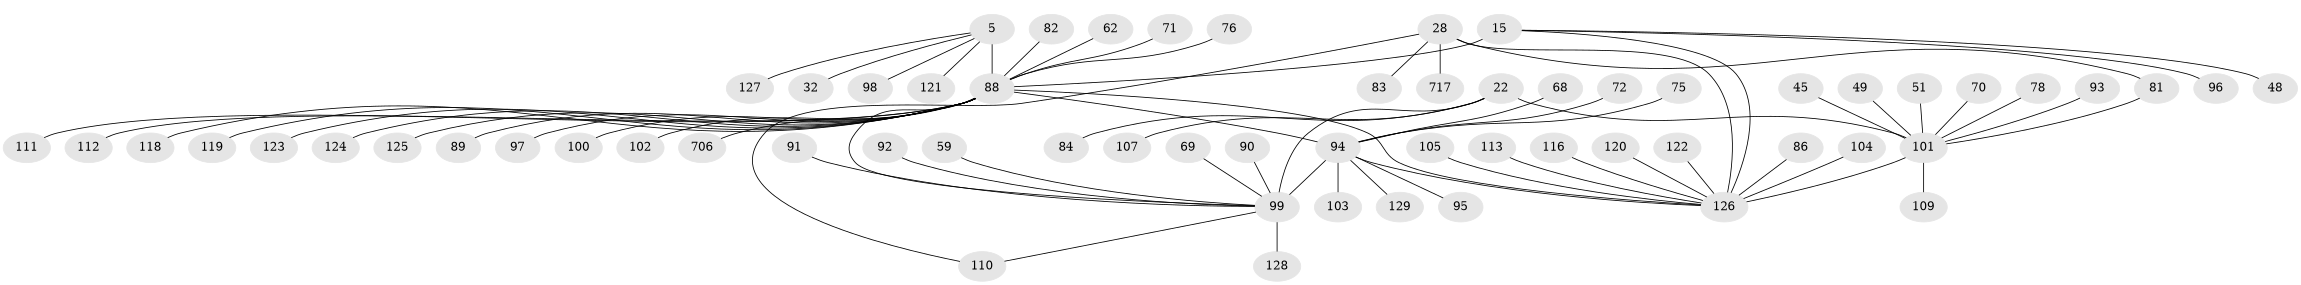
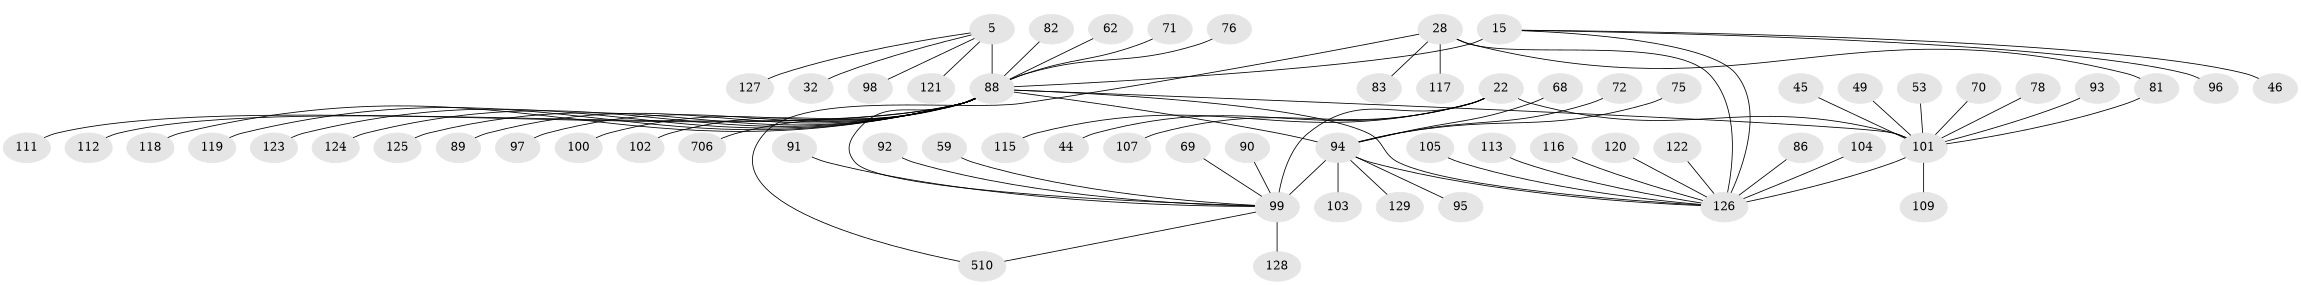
(1440, 89) -> (1440, 89)
(1920, 89) -> (1920, 89)
(2275, 89) -> (2275, 89)
none -> (1483, 109)
none -> (1005, 148)
(1066, 148) -> (1066, 148)
(982, 266) -> (982, 266)
